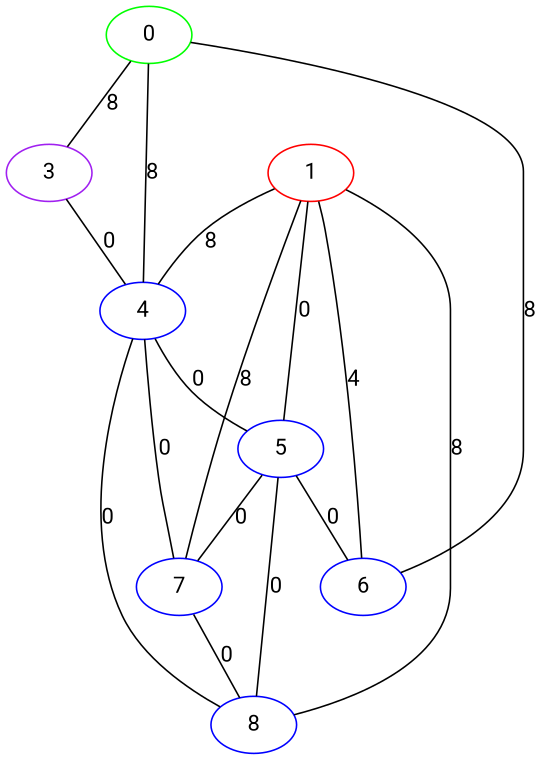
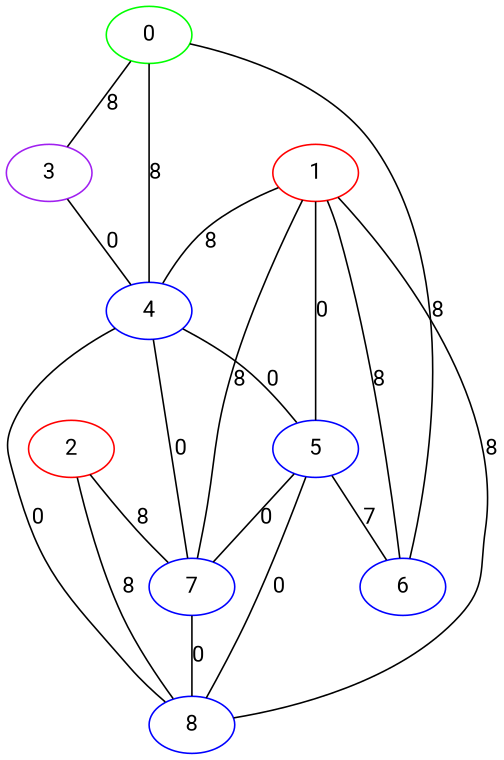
(354, 380) -> (379, 380)
none -> (71, 449)
(333, 518) -> (370, 518)
